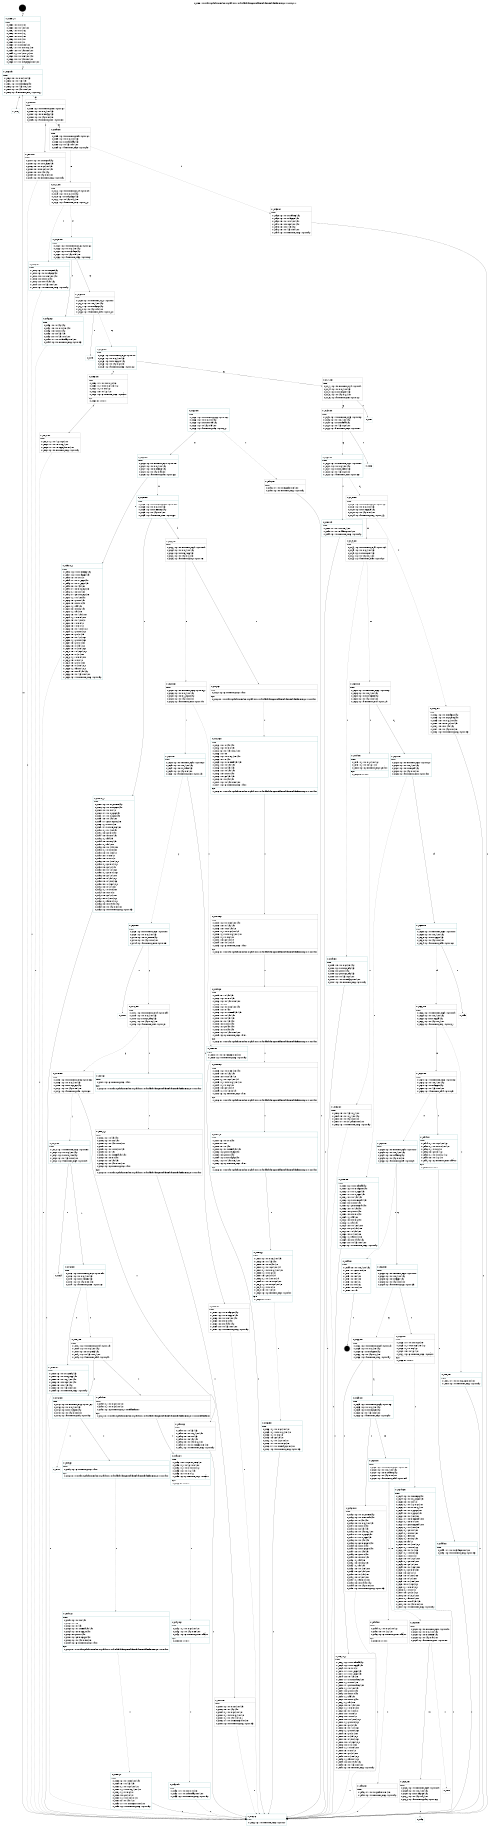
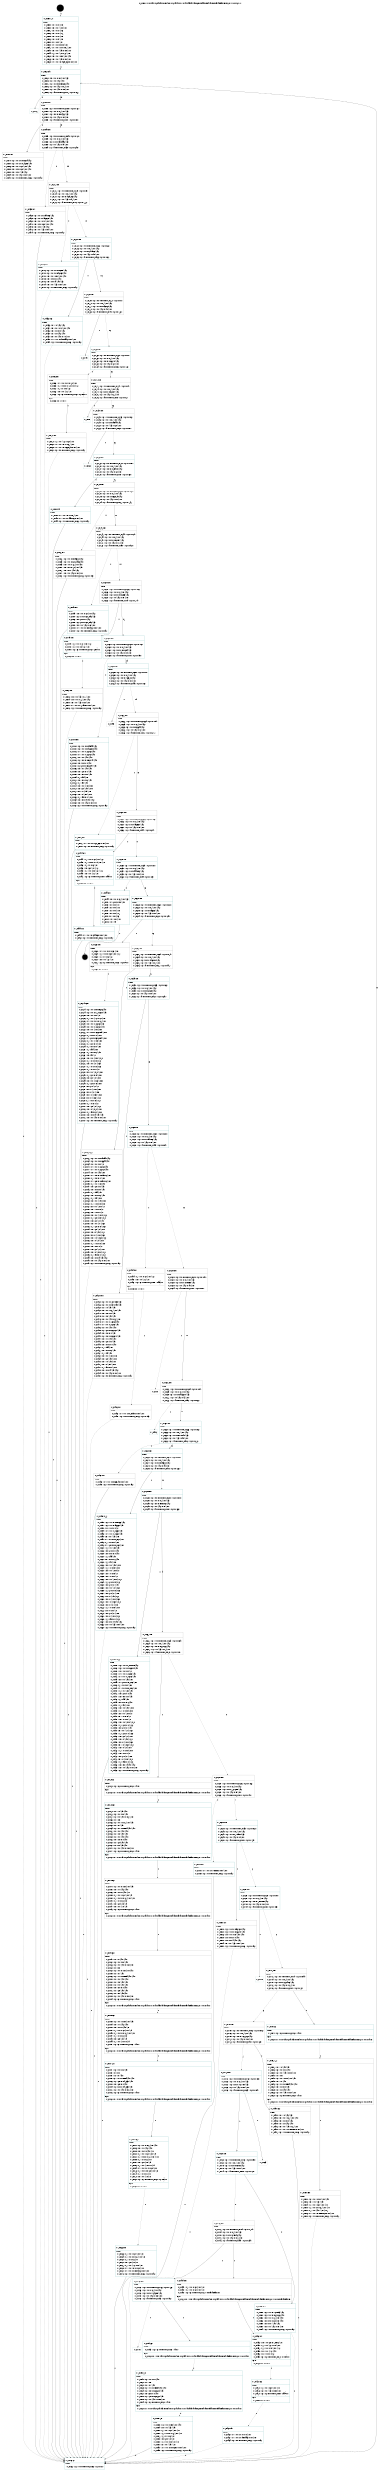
none -> (181, 1412)
